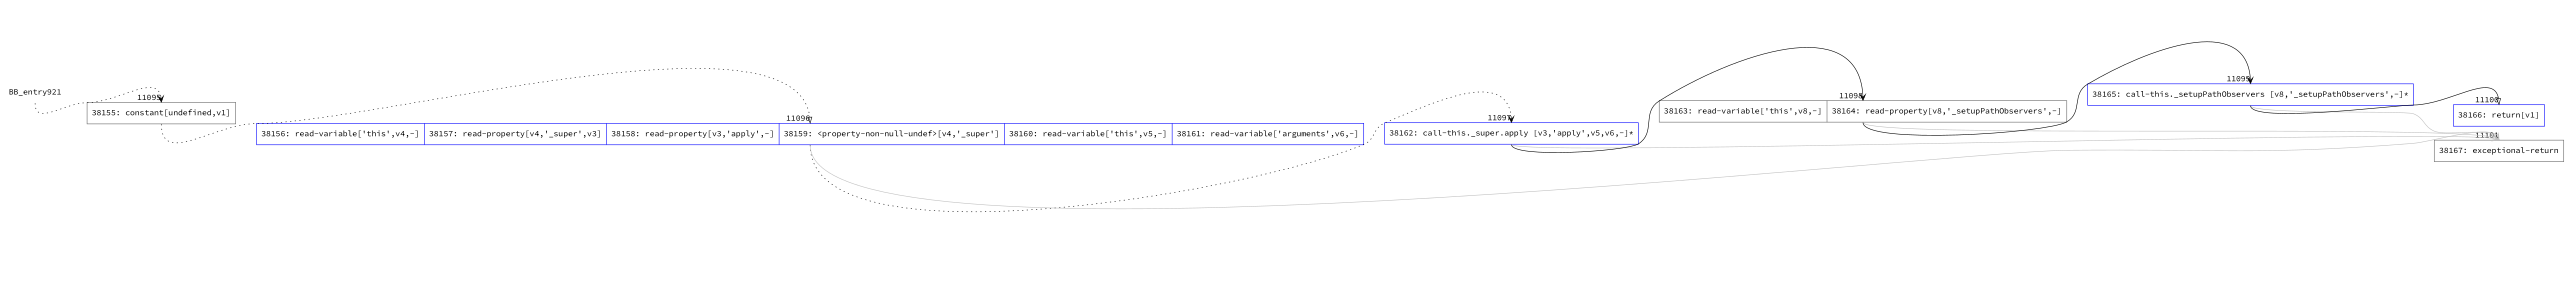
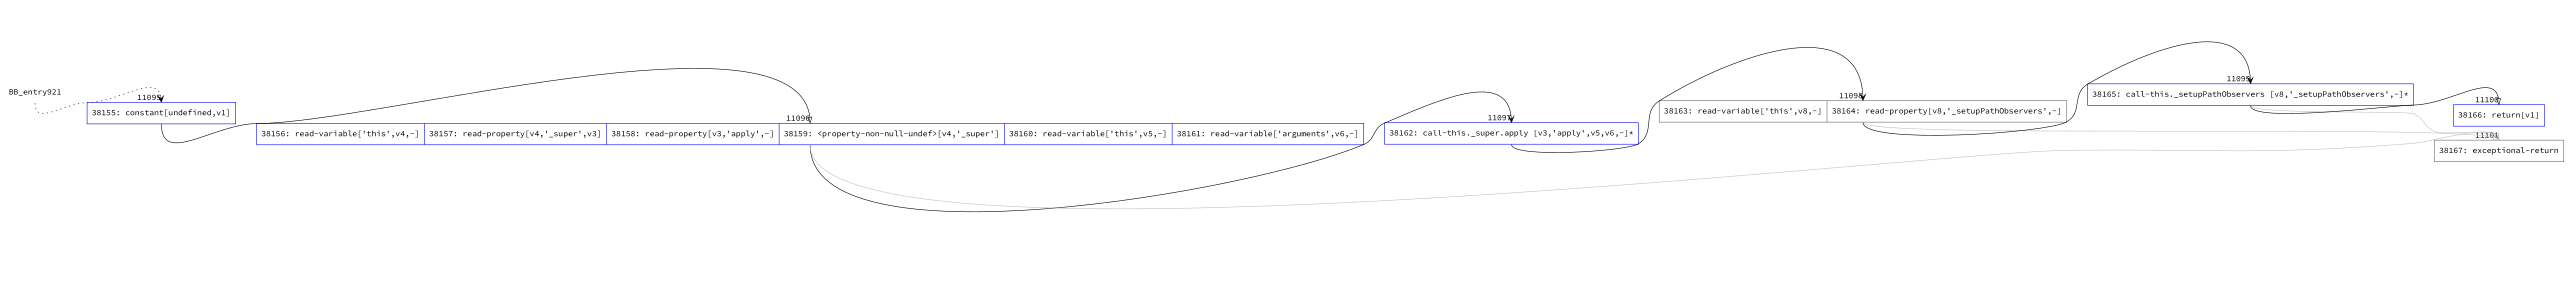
(487, 91) -> (487, 91)
(161, 113) -> (161, 113)
(2002, 142) -> none
(1164, 194) -> (1164, 194)
